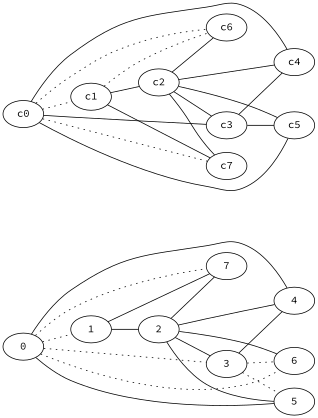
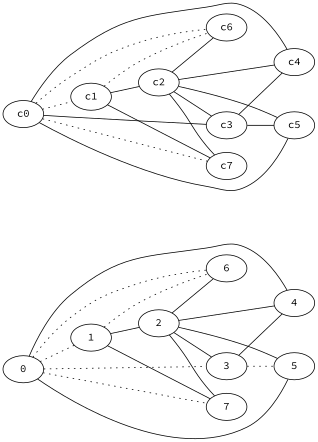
(261, 362) -> (153, 295)
